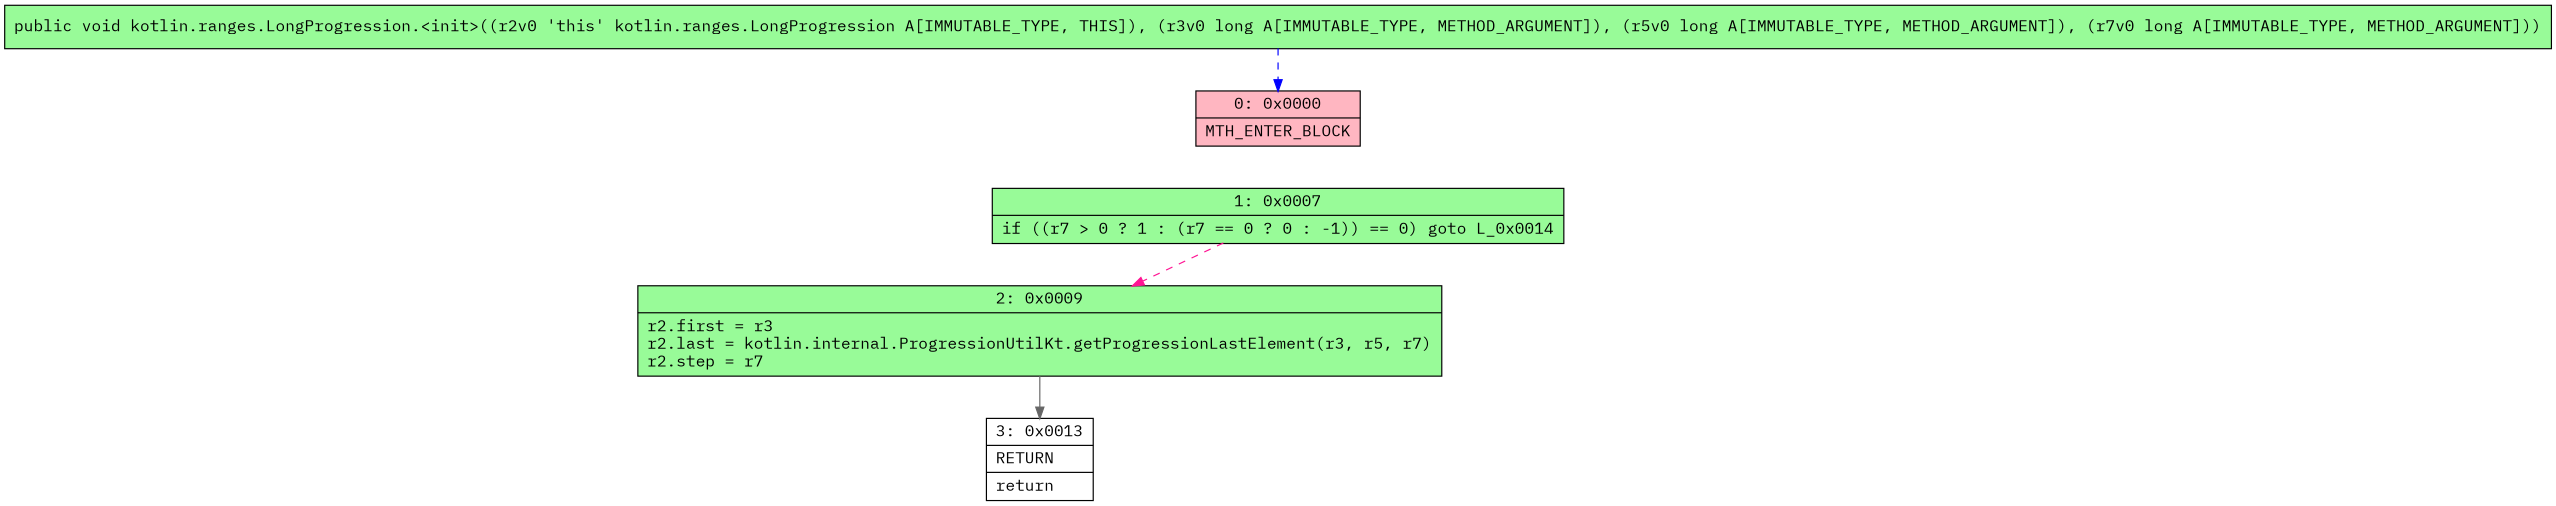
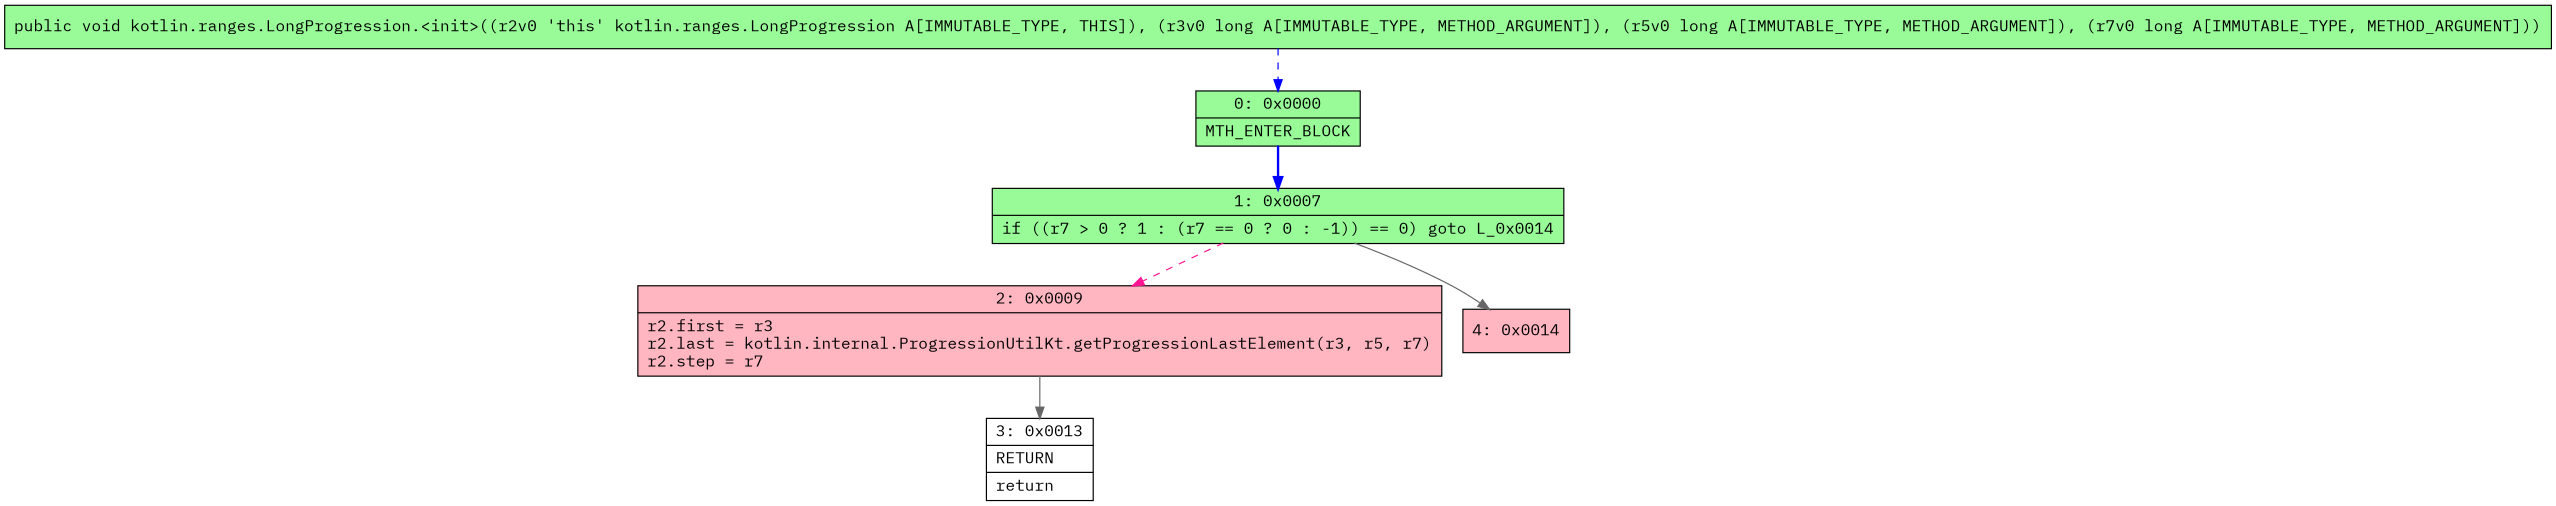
(1278, 119) -> (1278, 119)
none -> (1278, 161)
(1040, 331) -> (1040, 331)
none -> (1516, 331)
